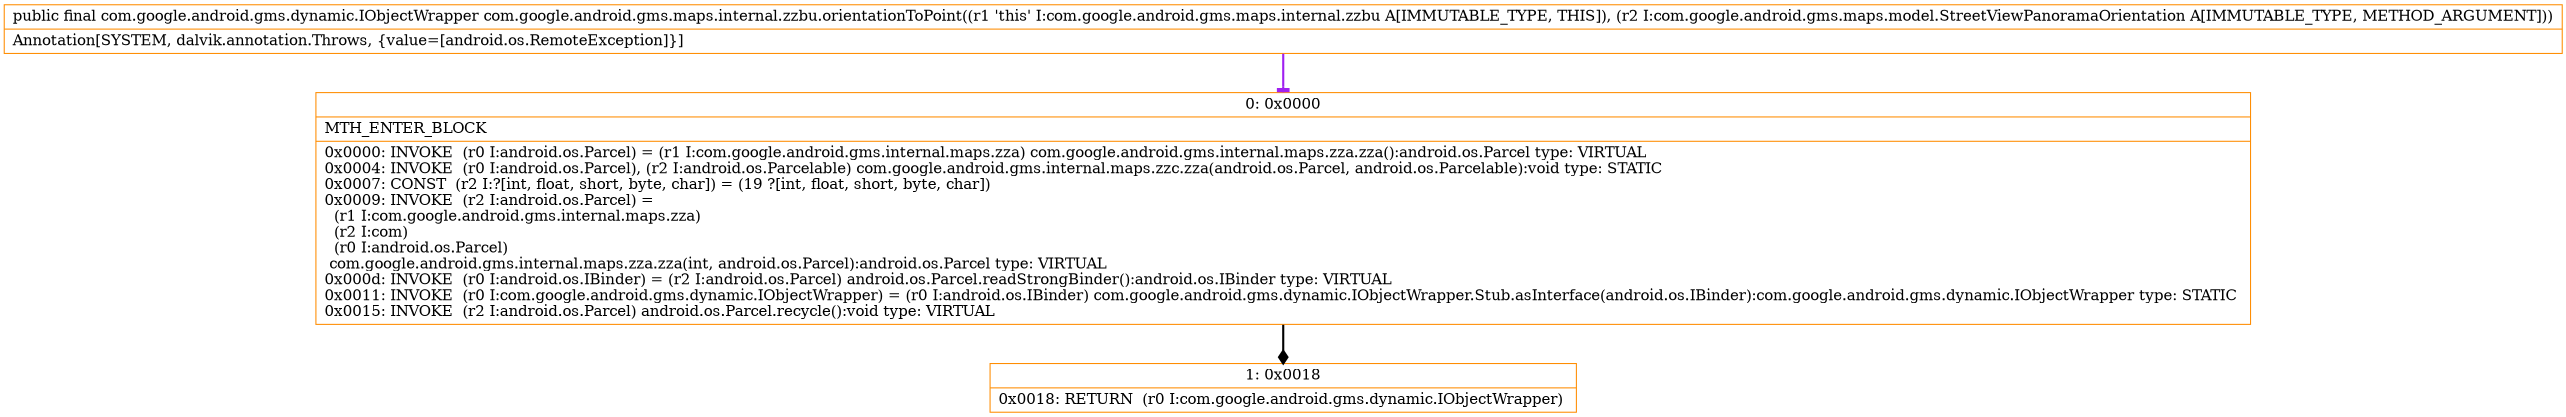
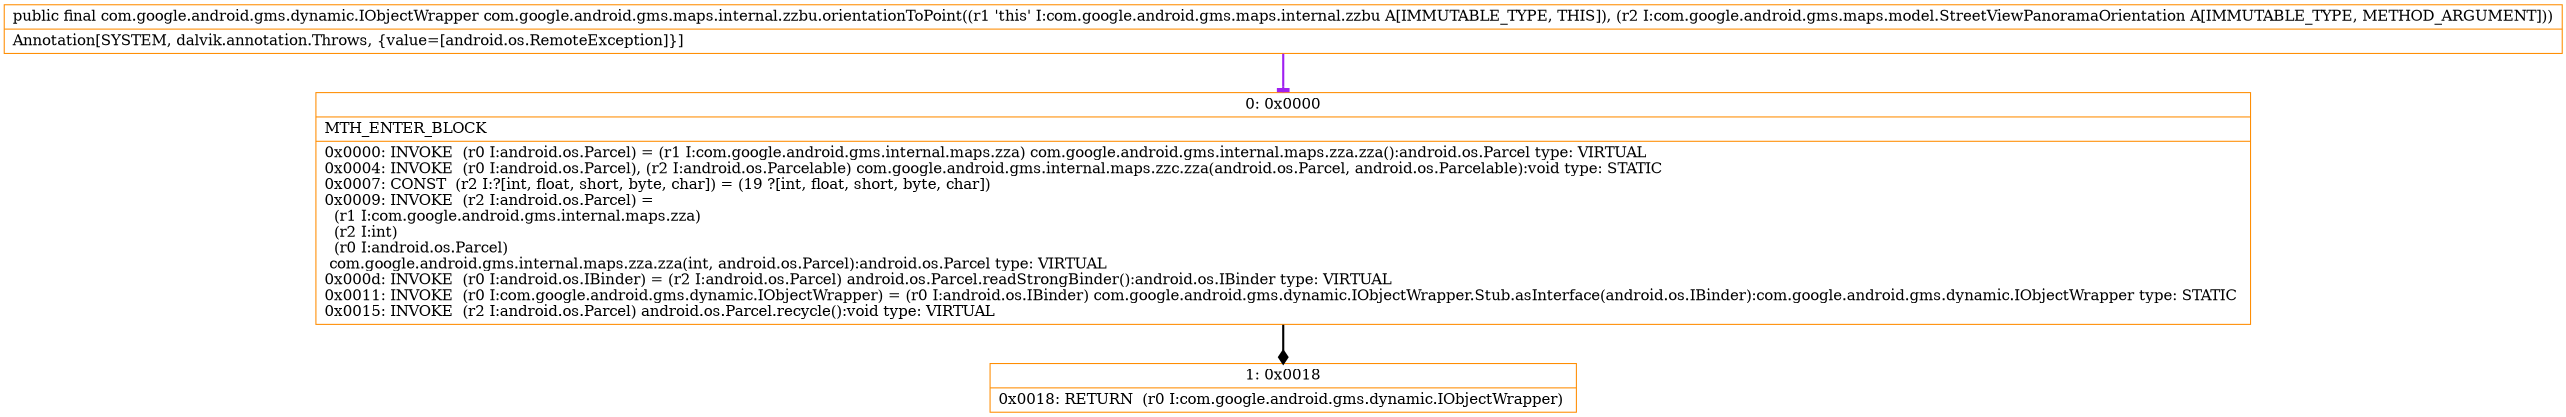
(366, 232) -> (361, 232)
